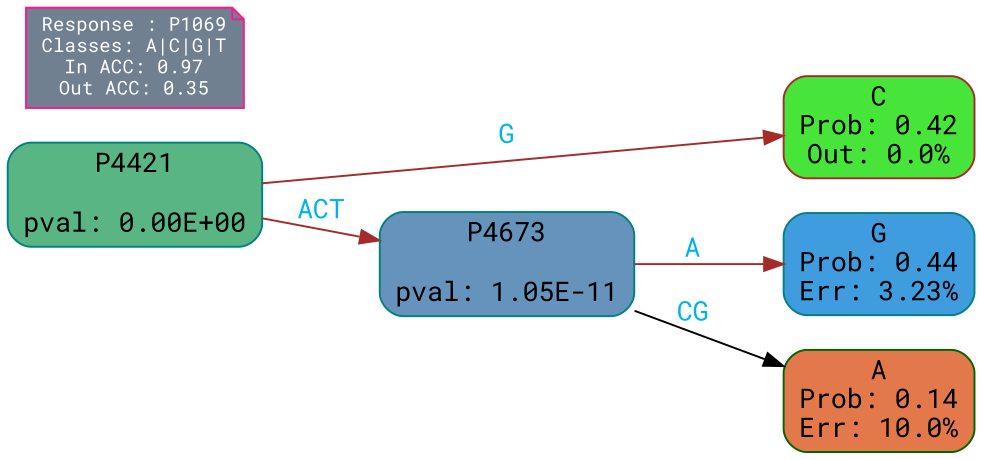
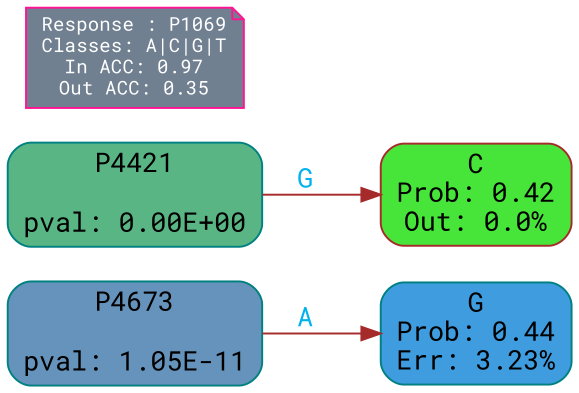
(311, 228) -> none
(879, 401) -> none
